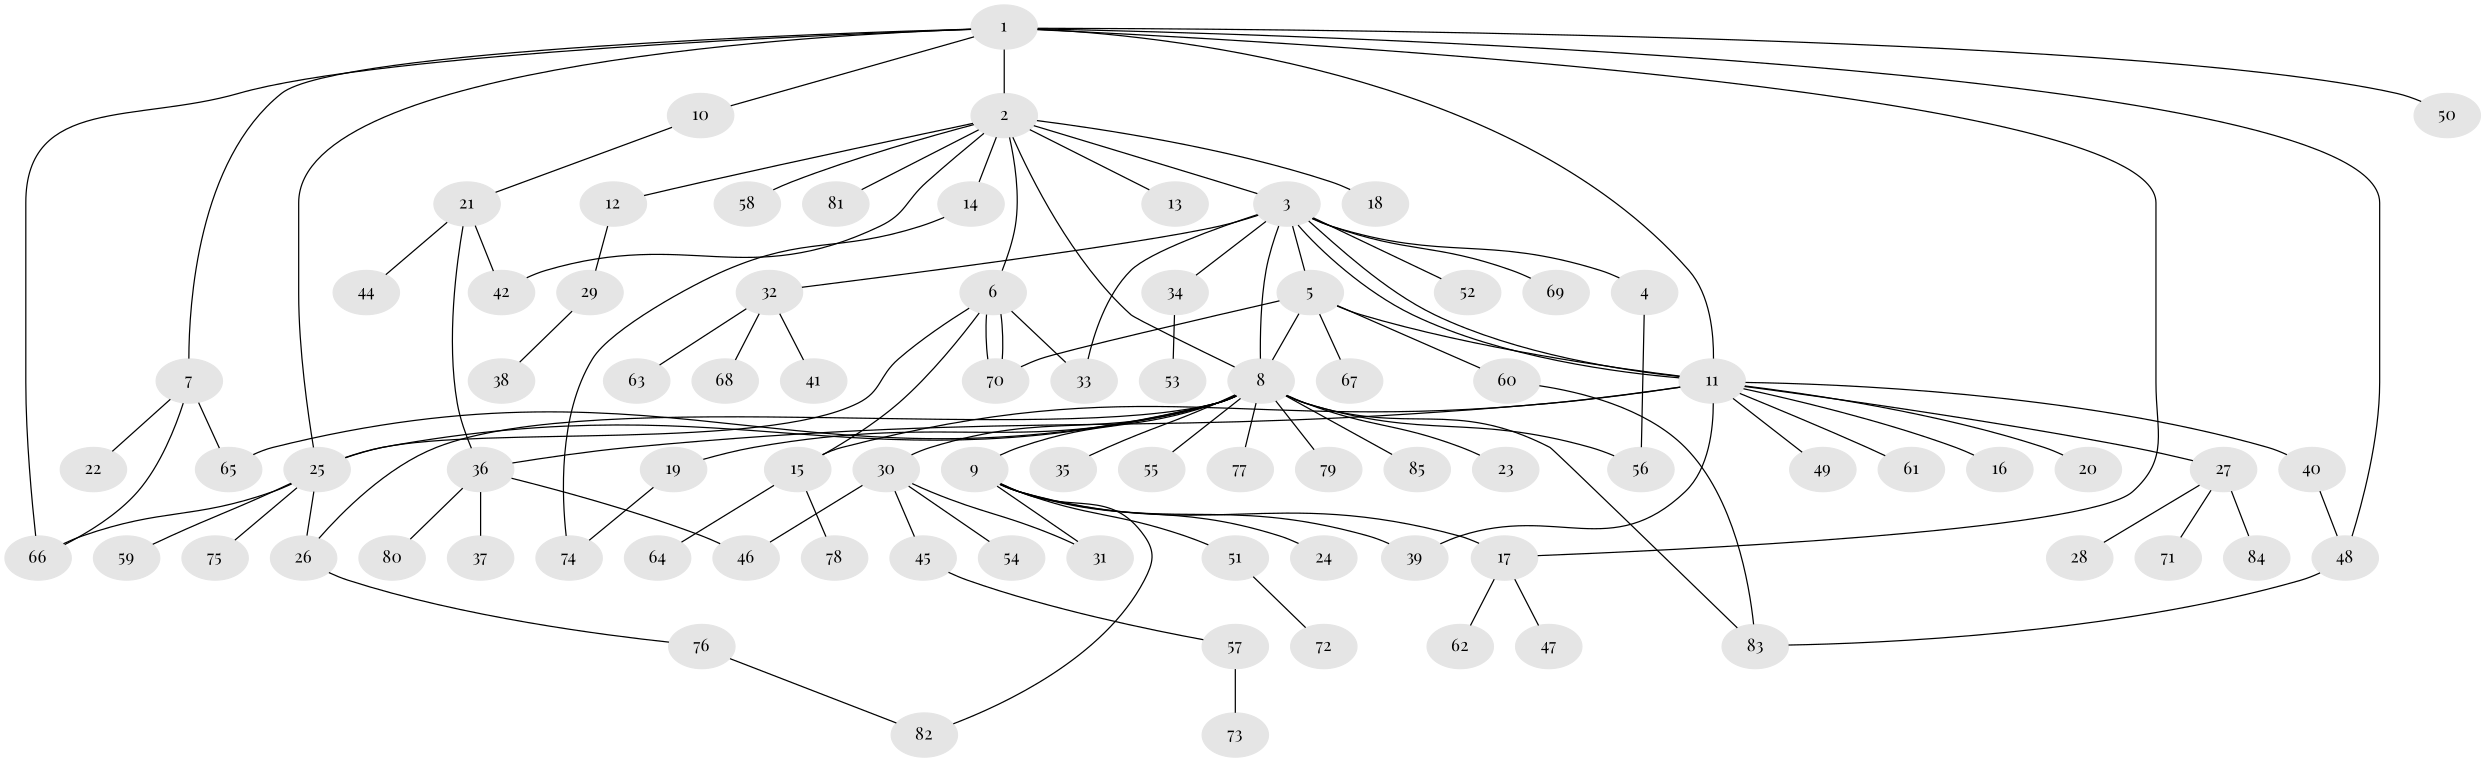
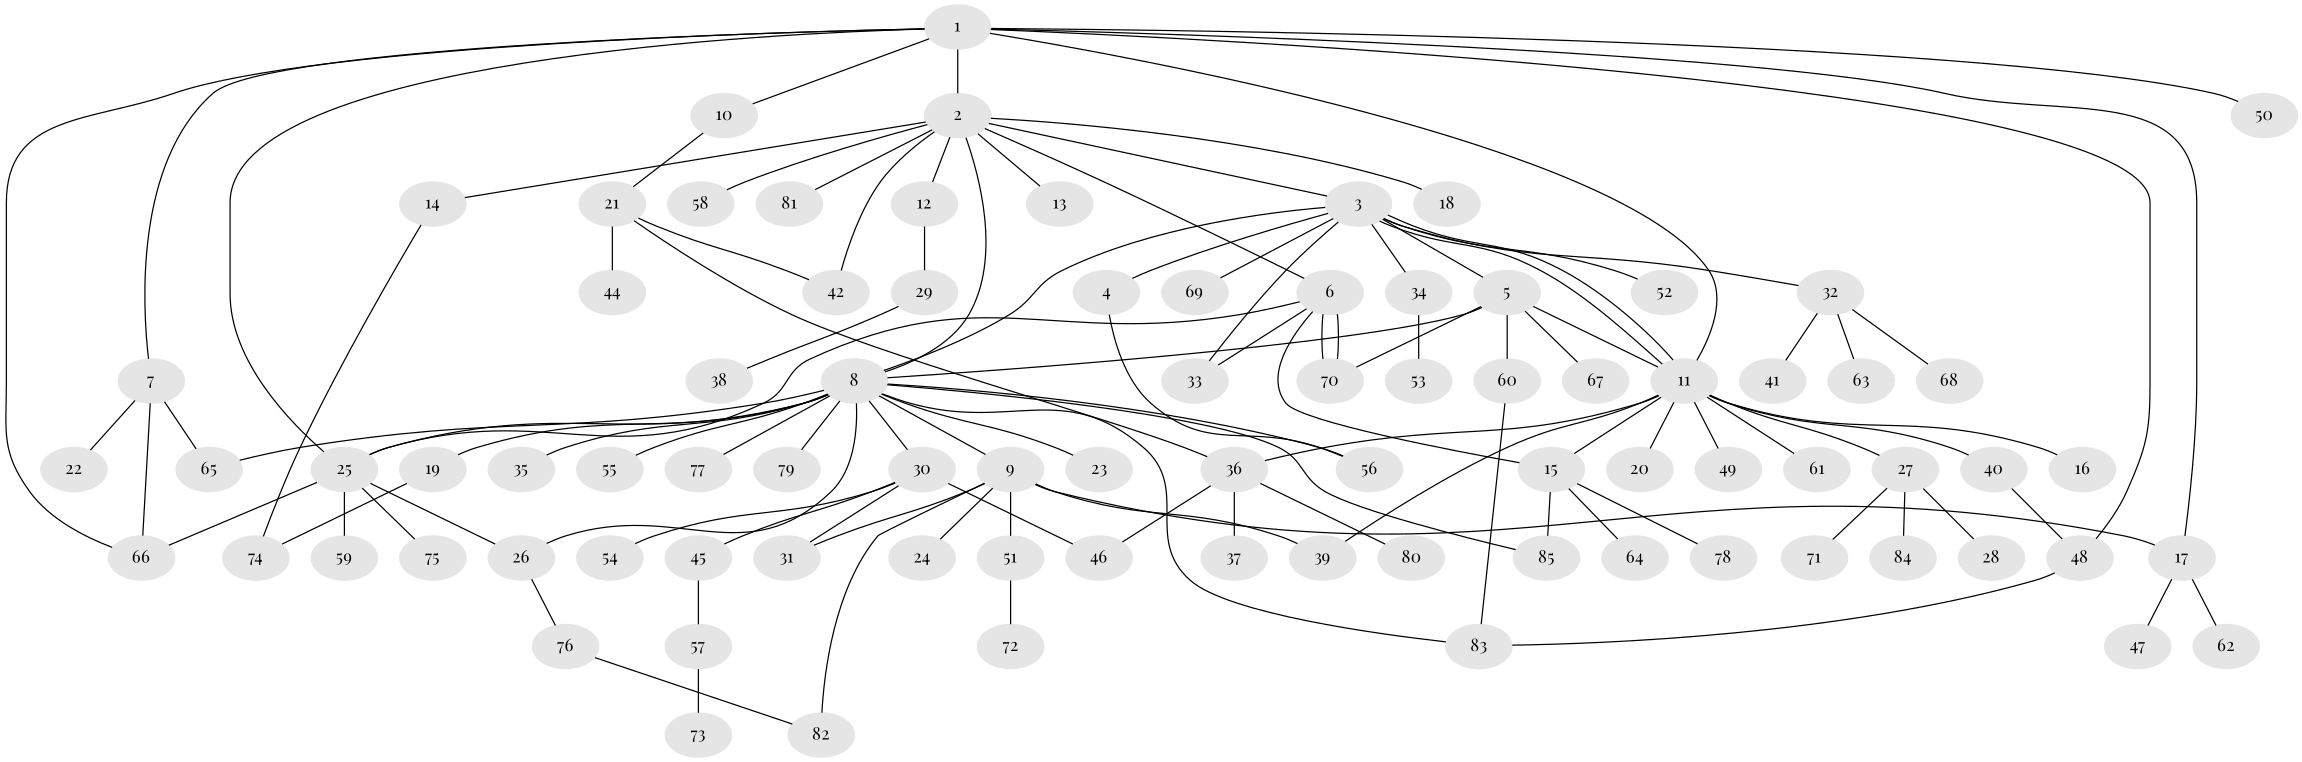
none -> (1549, 514)
